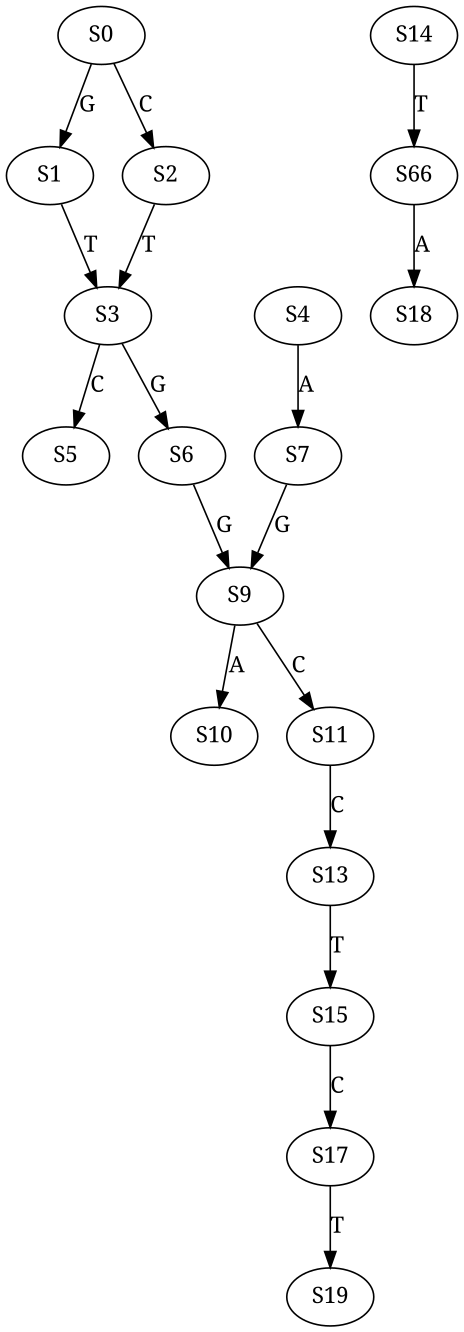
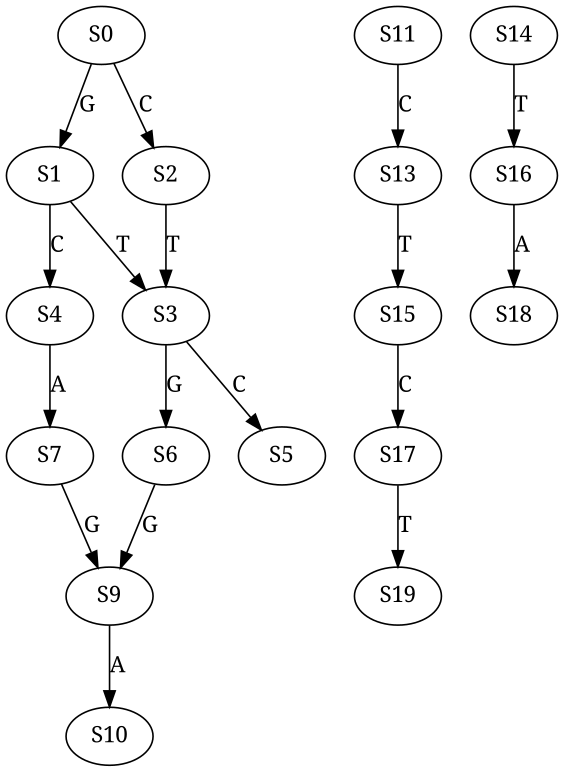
(414, 176) -> (514, 176)
none -> (50, 238)
(281, 659) -> none
